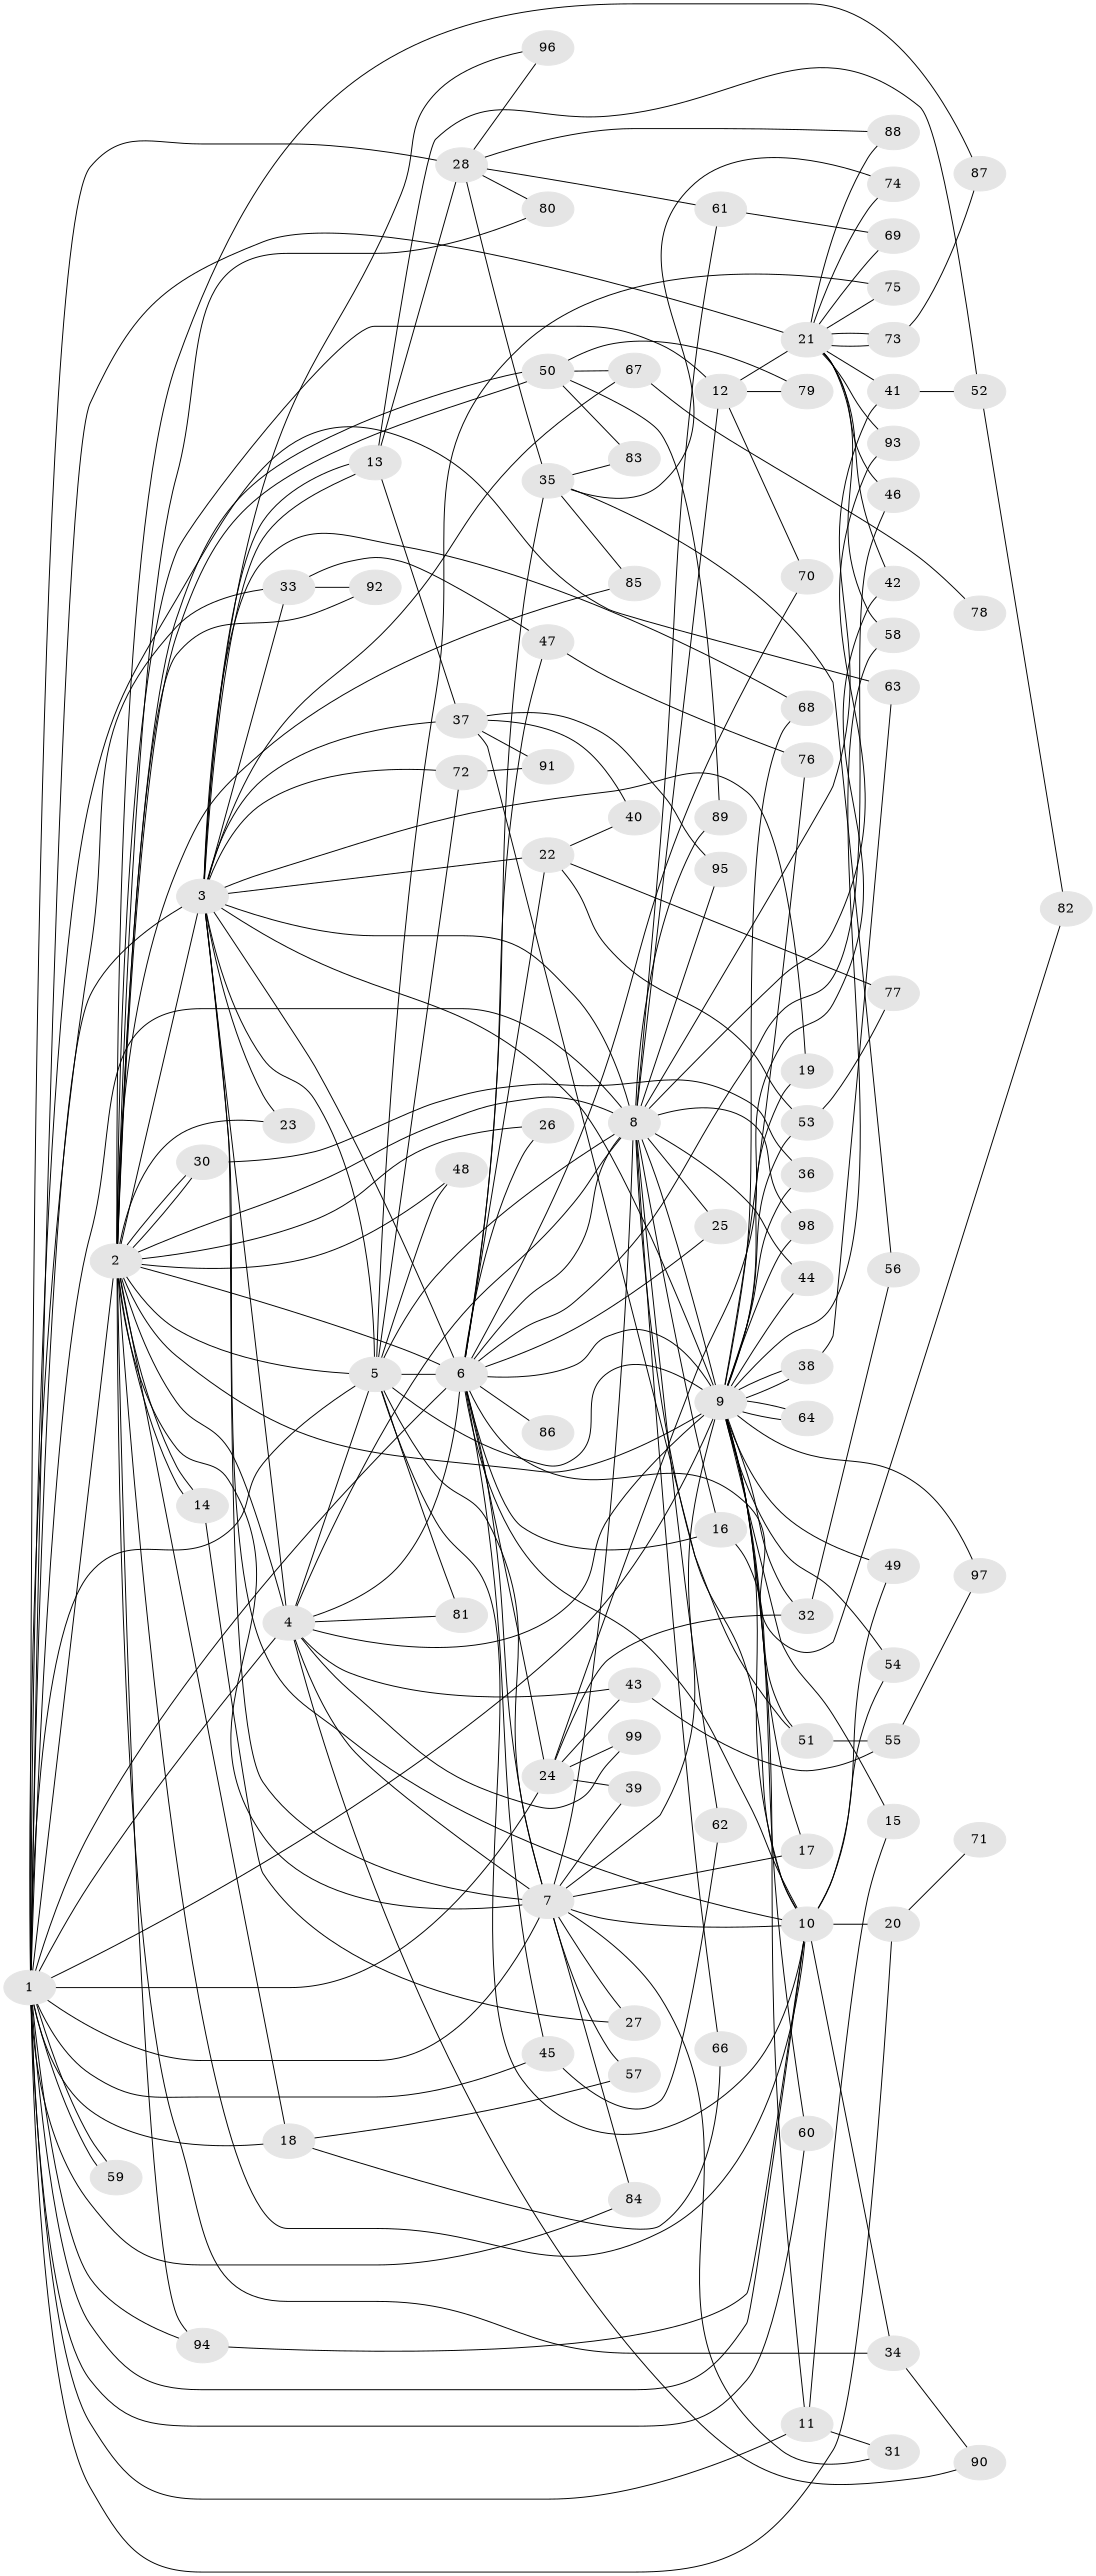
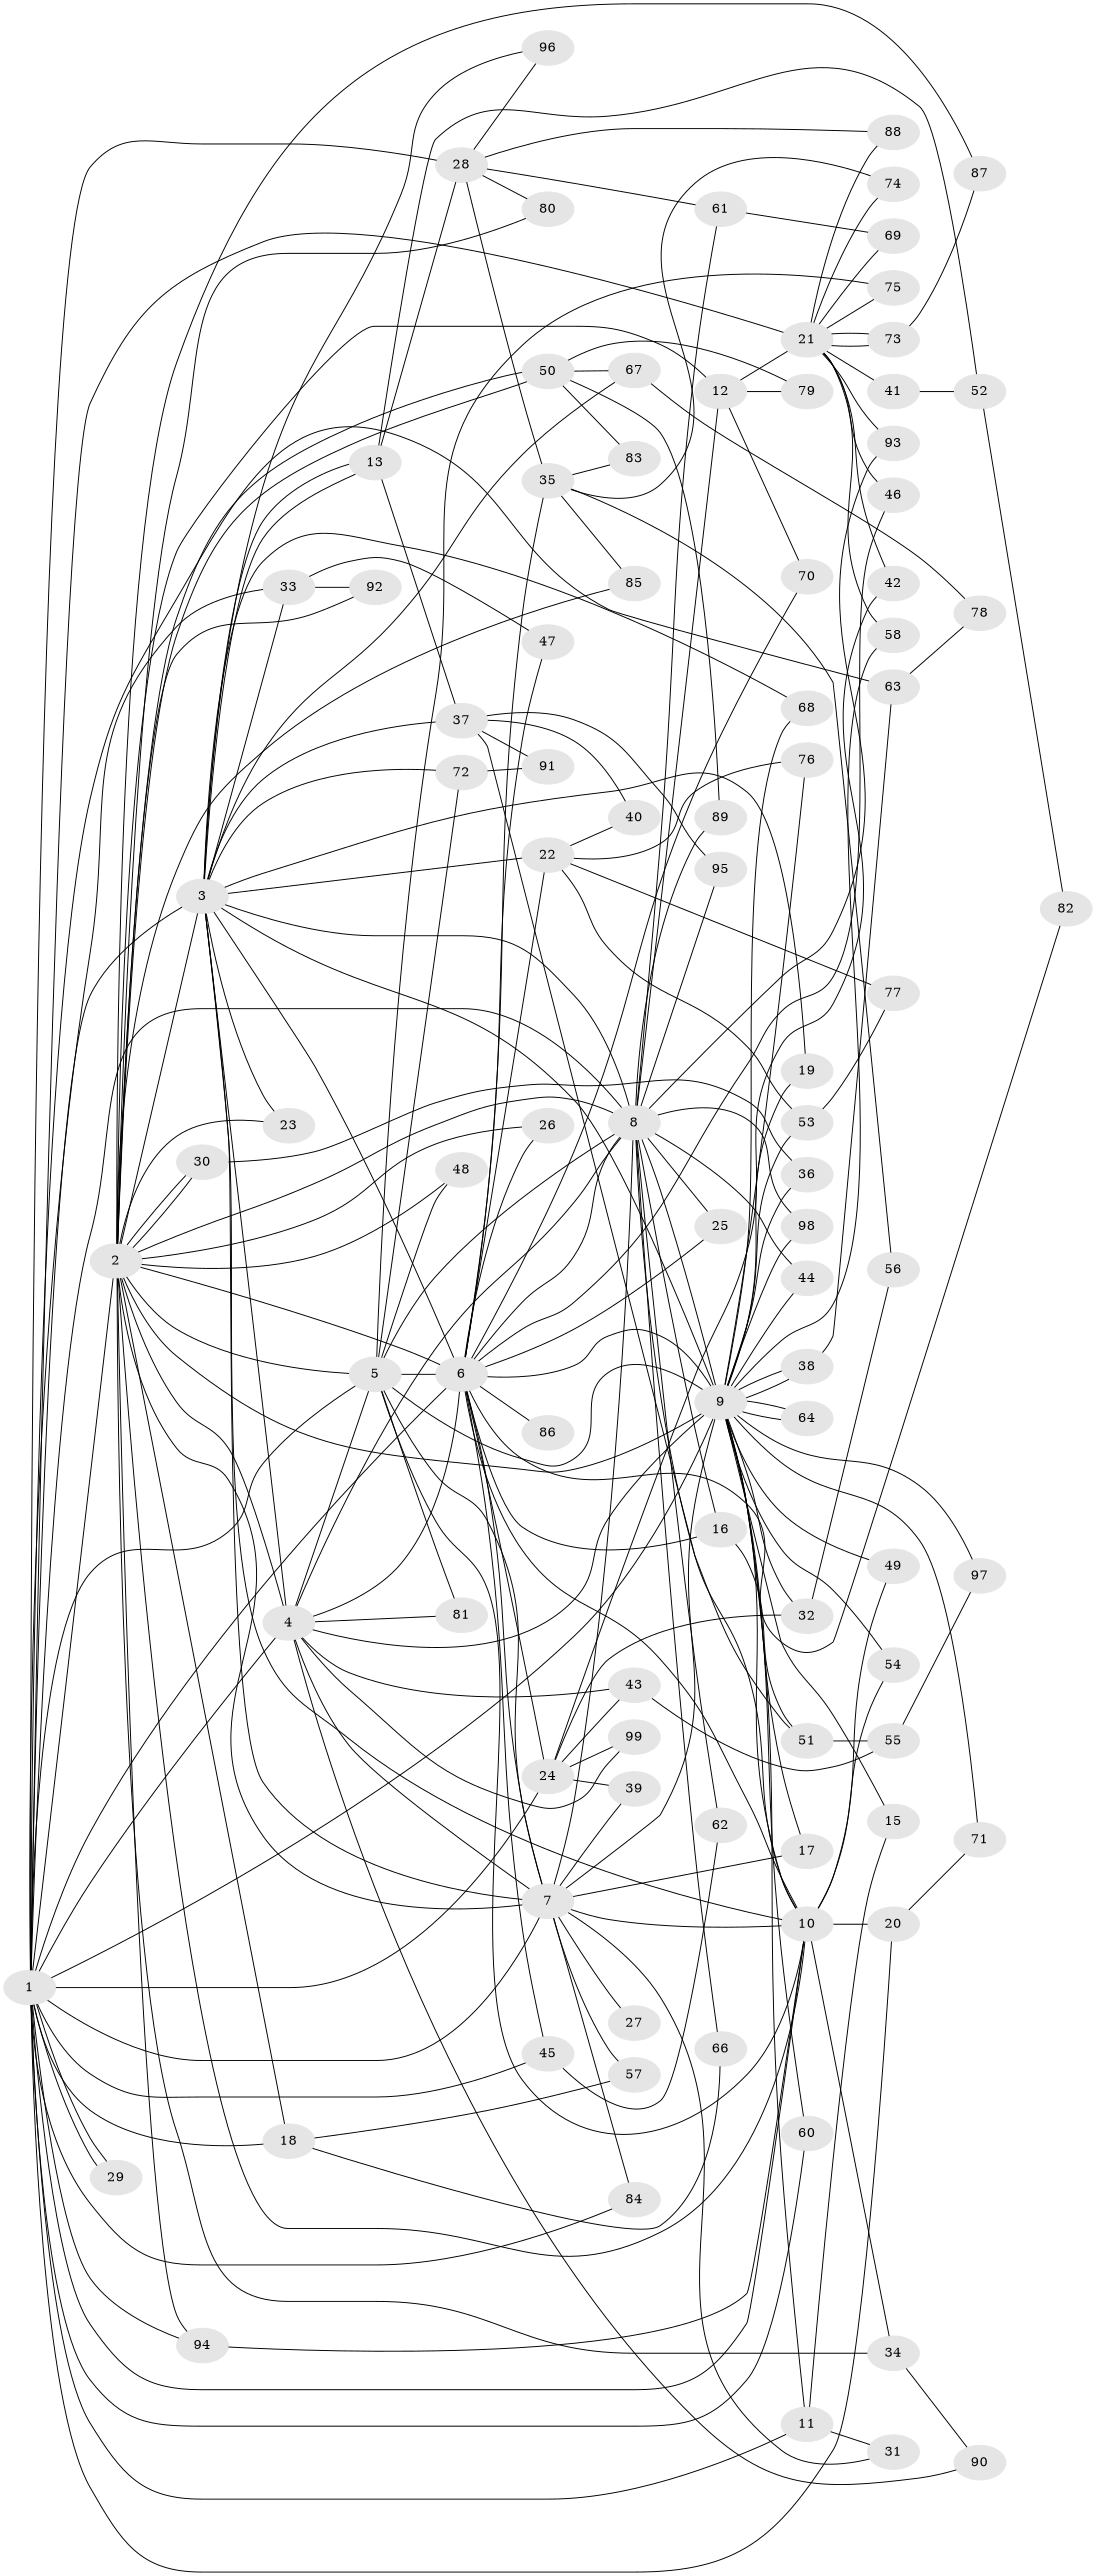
none -> (937, 650)
(662, 703) -> (683, 805)
(835, 777) -> none
(325, 1119) -> none
(203, 1506) -> none
none -> (933, 1569)
(116, 2178) -> (116, 2178)
